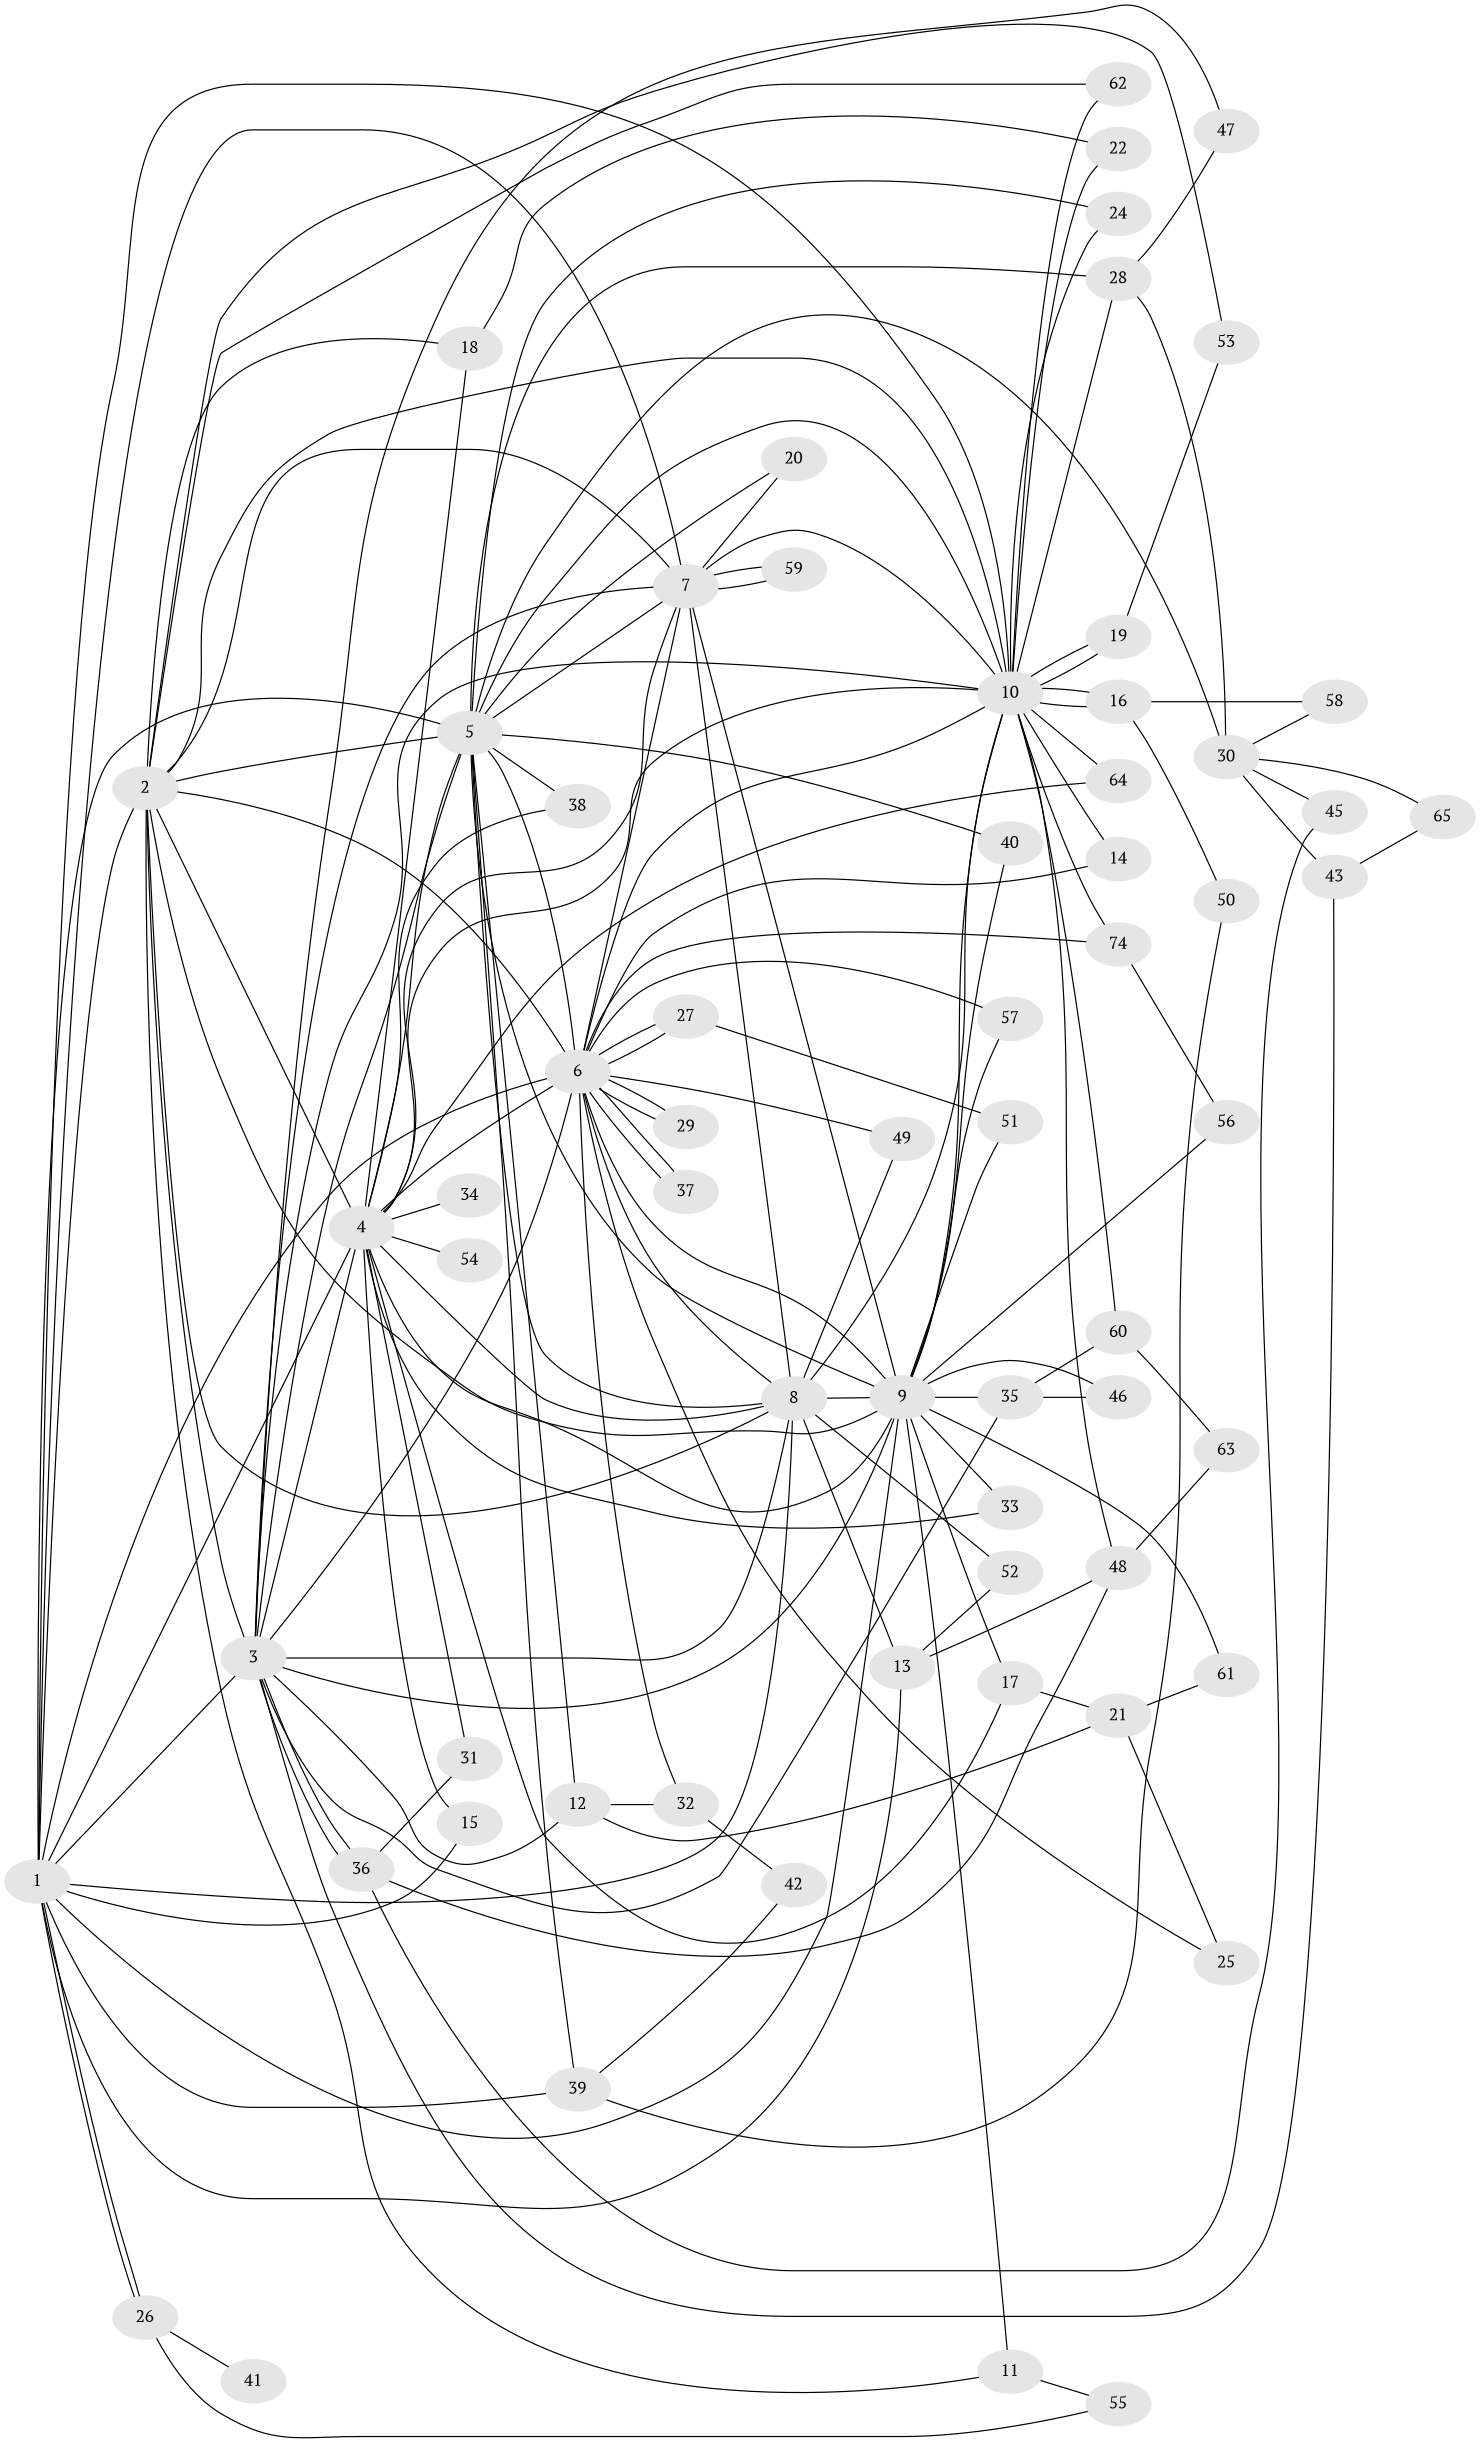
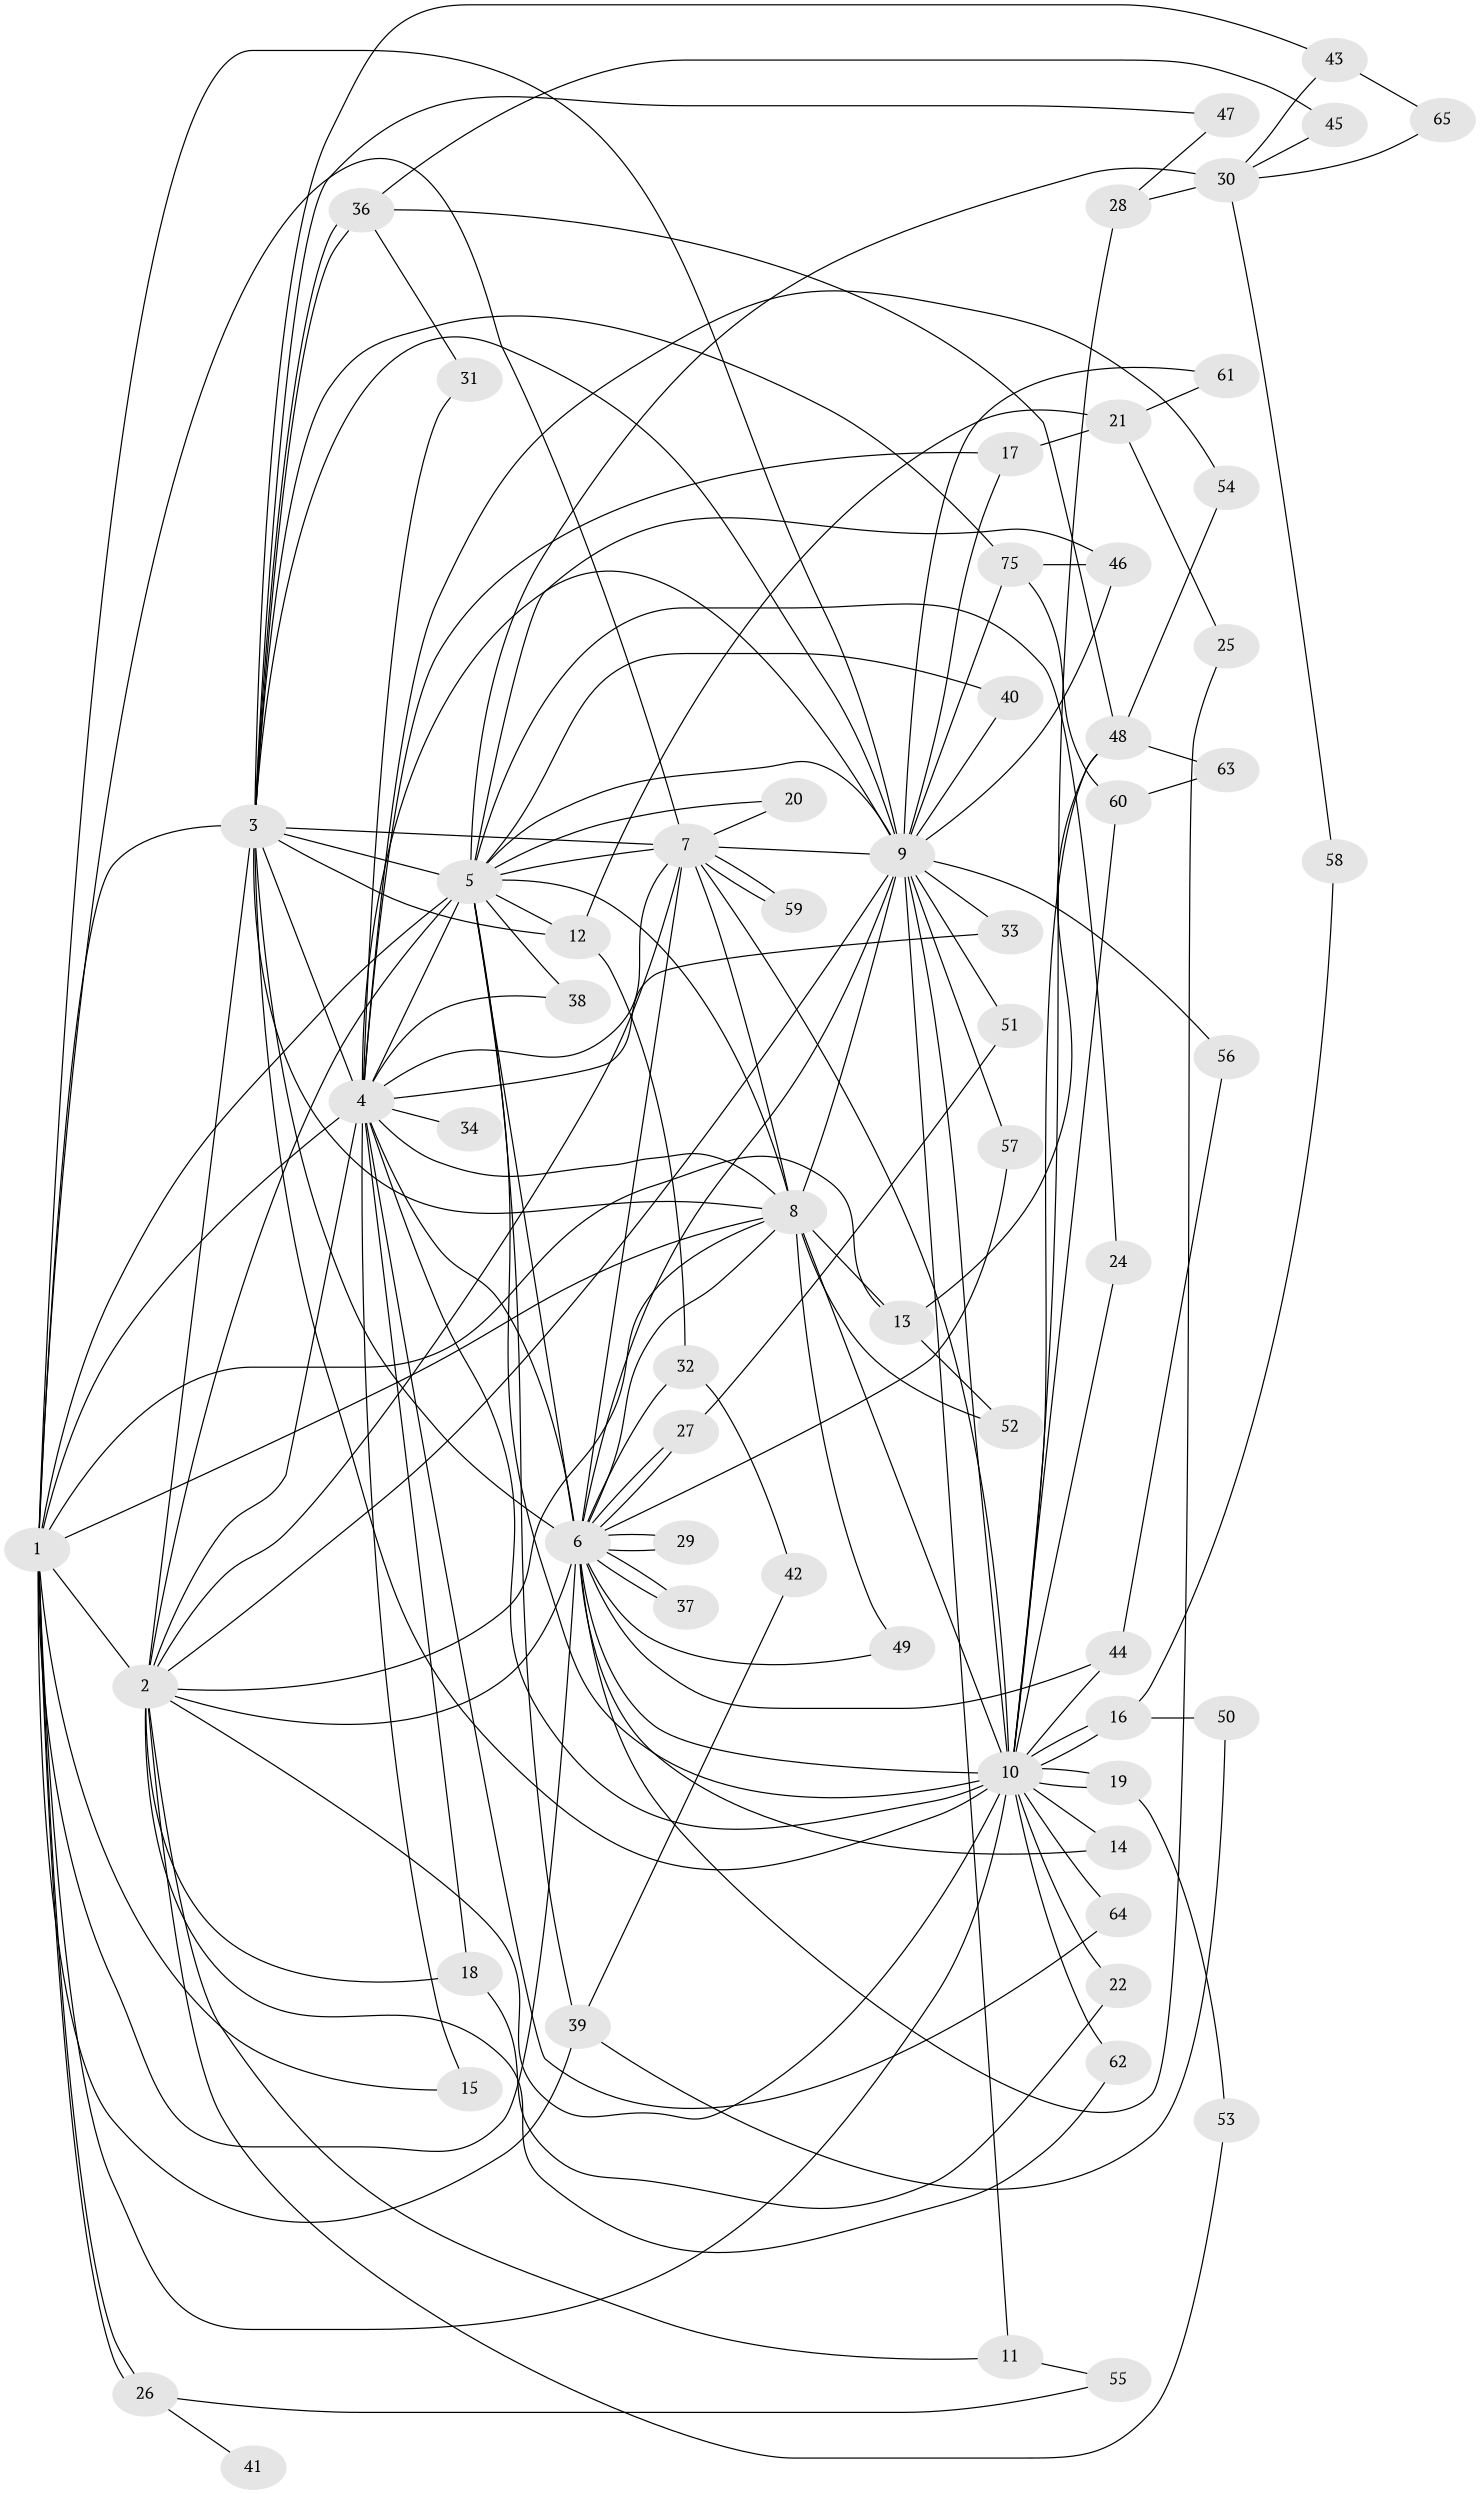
(618, 283) -> (673, 524)
none -> (1173, 613)
(1118, 944) -> (1118, 1653)
(1010, 1397) -> (1010, 565)
